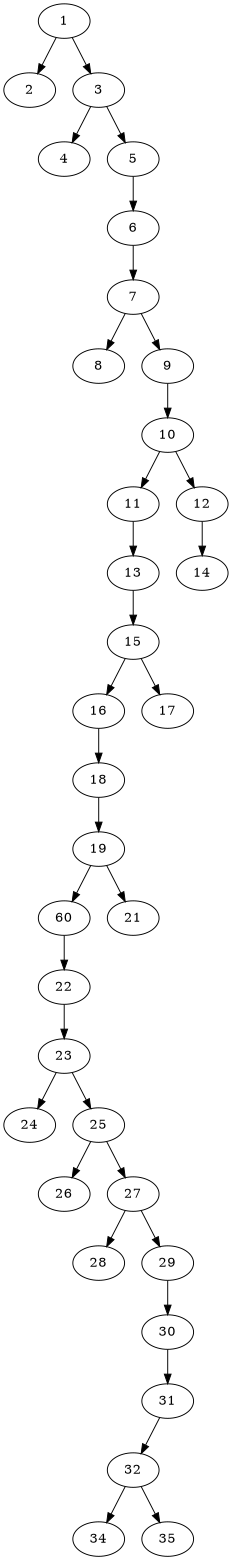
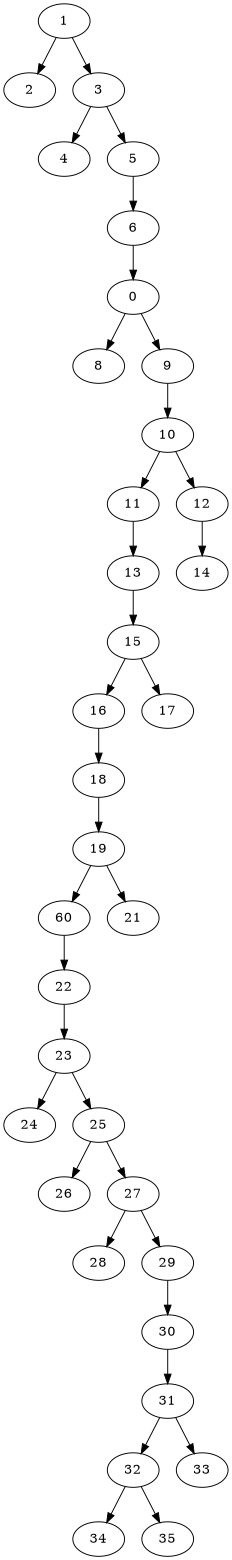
(133, 297) -> (133, 297)
none -> (202, 1470)
